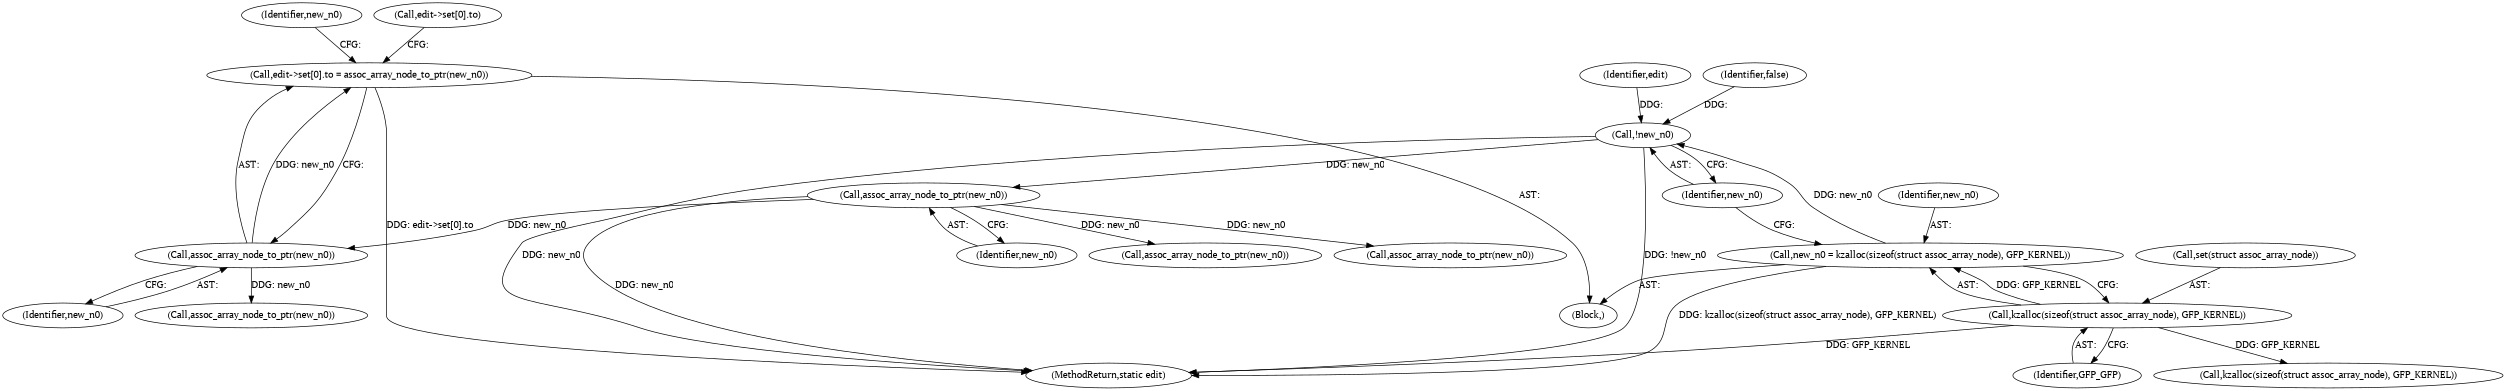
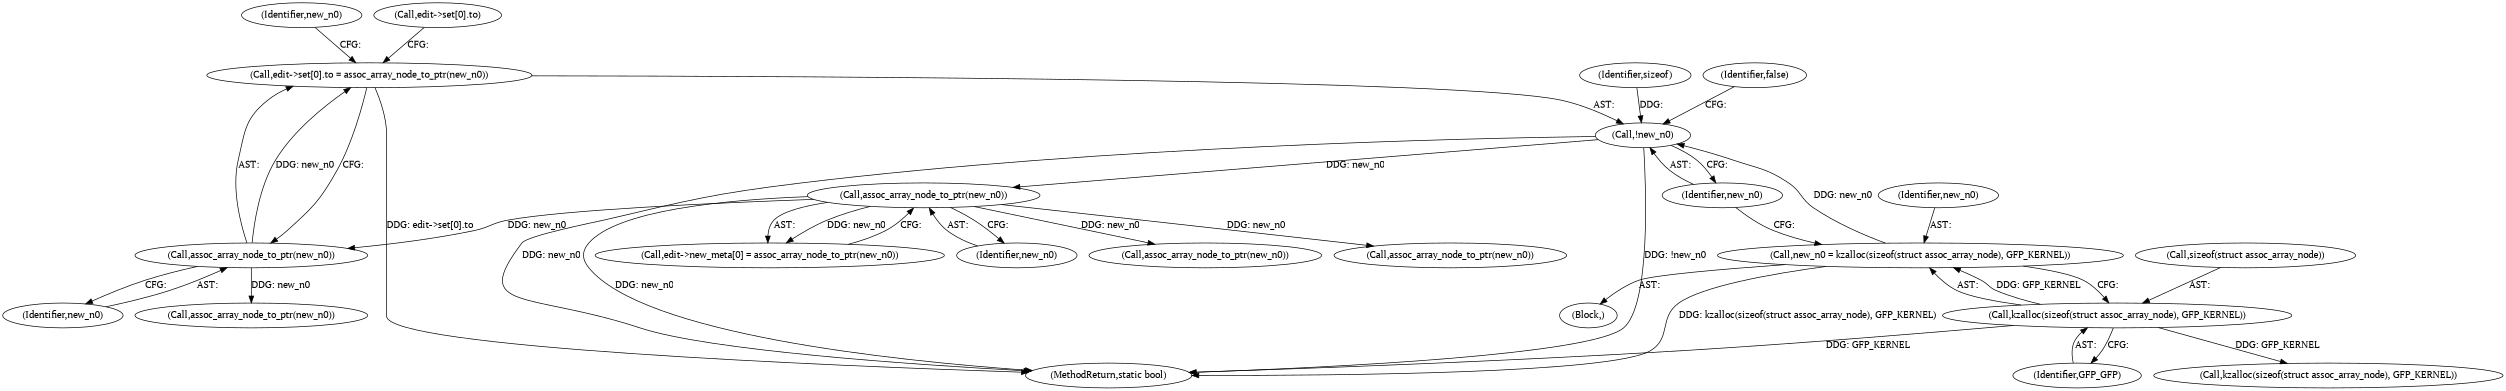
(1635, 75) -> (1635, 75)
(1717, 105) -> (1717, 105)
(1092, 108) -> (1077, 80)
none -> (770, 255)
(2246, 255) -> (2246, 255)
(1109, 376) -> (1109, 376)
